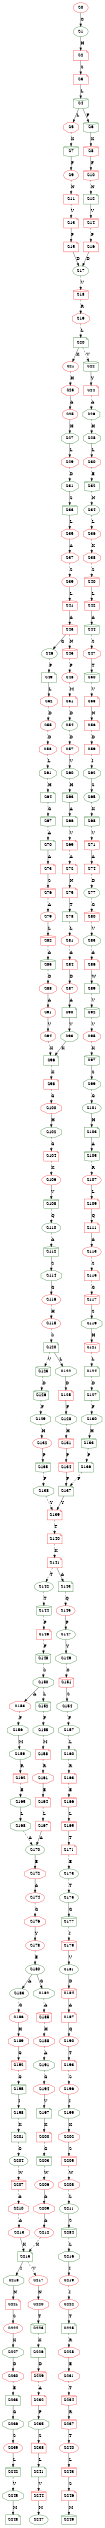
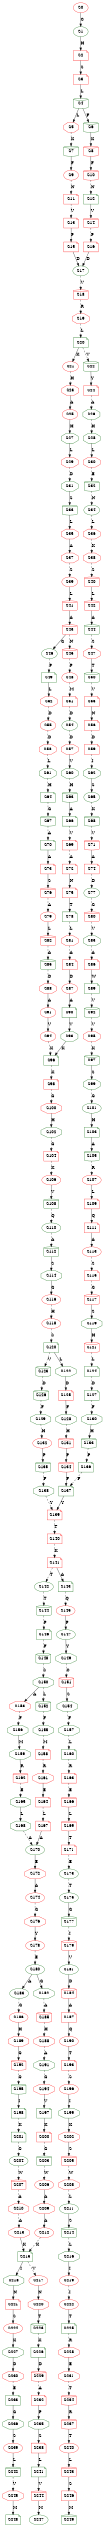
(44, 1635) -> (44, 1635)
(69, 2233) -> (69, 2233)
(13, 2496) -> (13, 2496)
